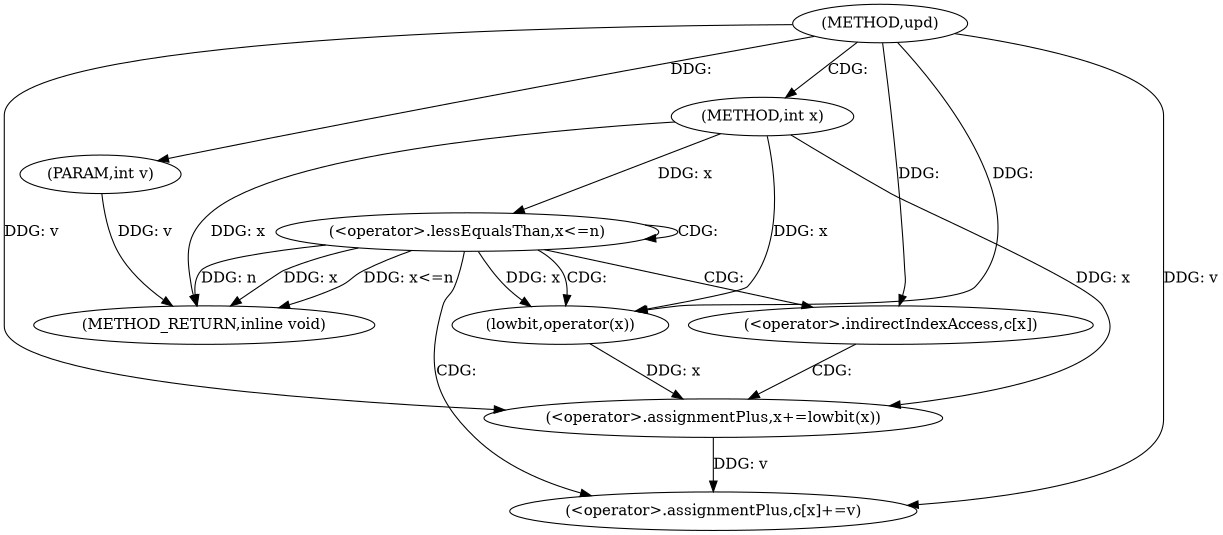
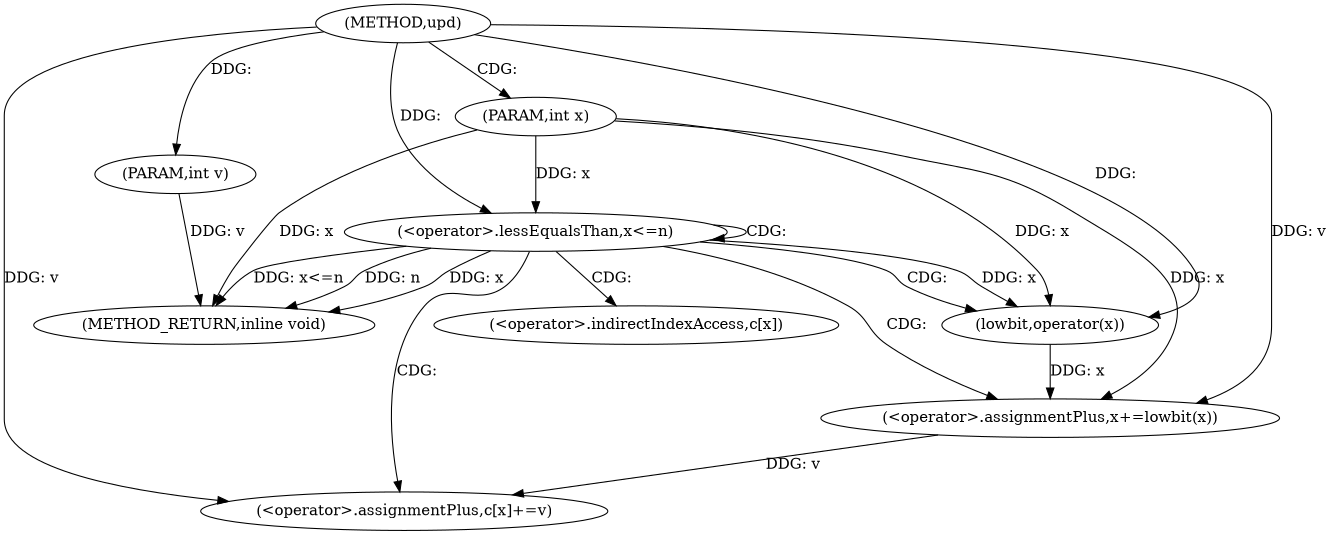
(763, 117) -> (536, 117)
(897, 169) -> (404, 142)
(807, 369) -> (836, 300)
